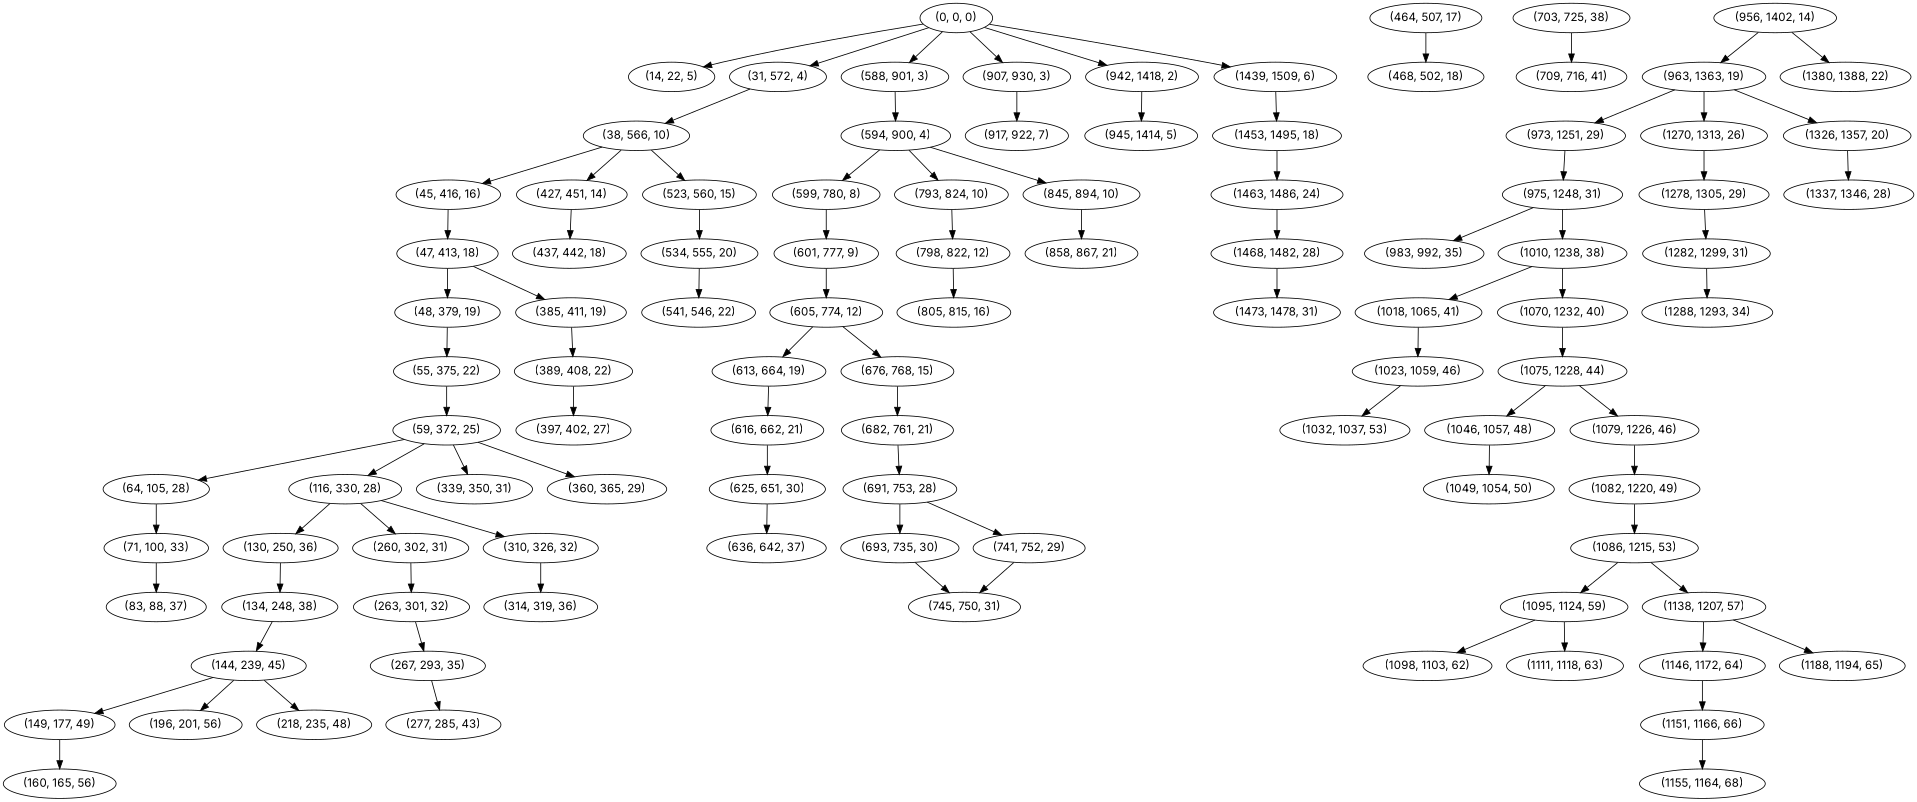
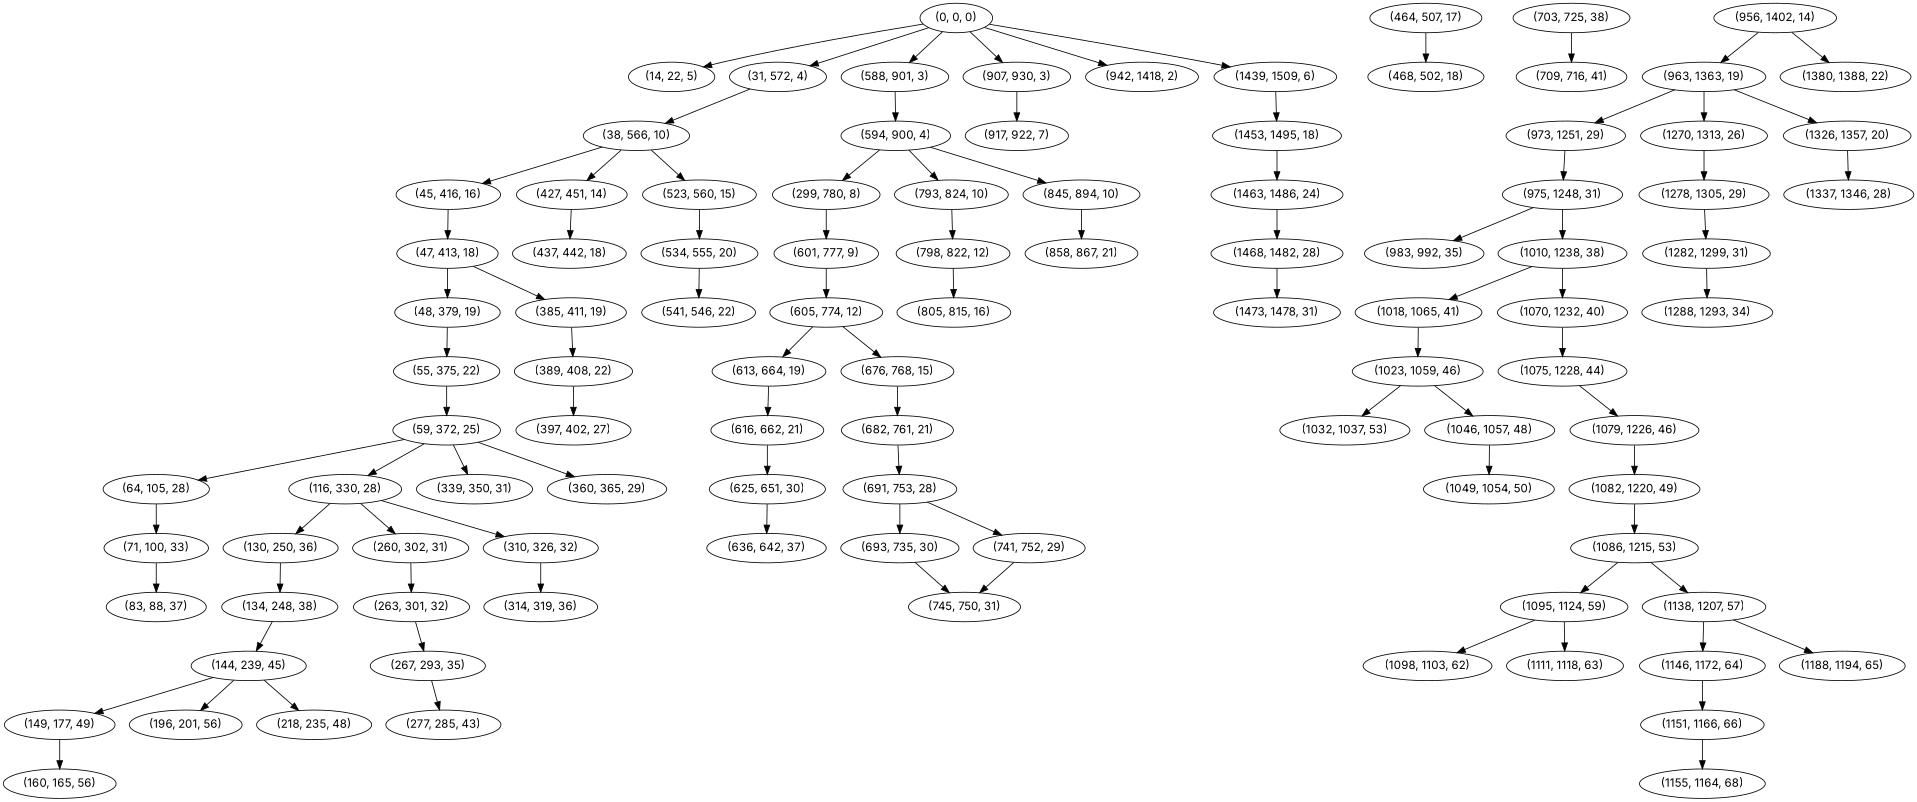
(1141, 136) -> none
(826, 195) -> (826, 195)
(1529, 398) -> (1451, 398)
